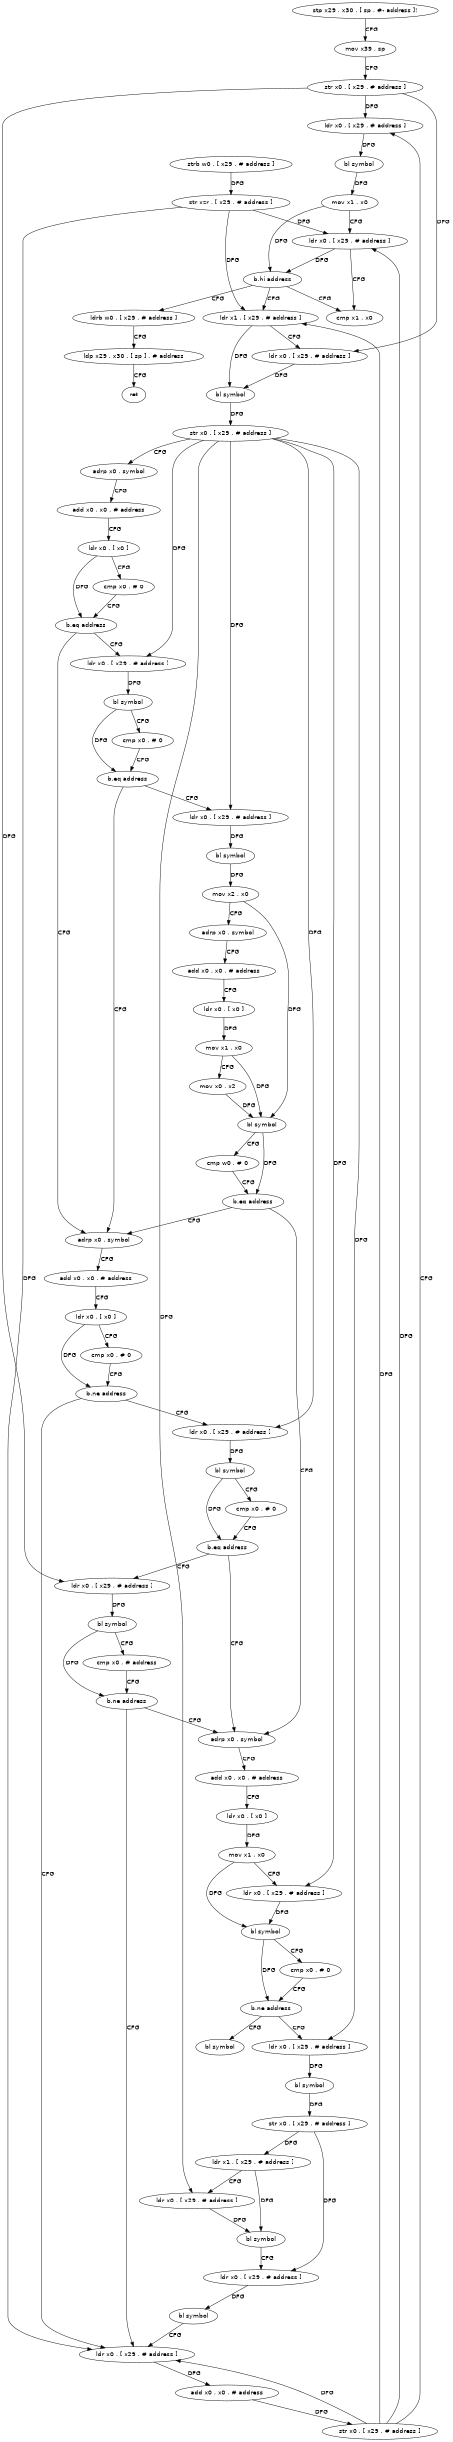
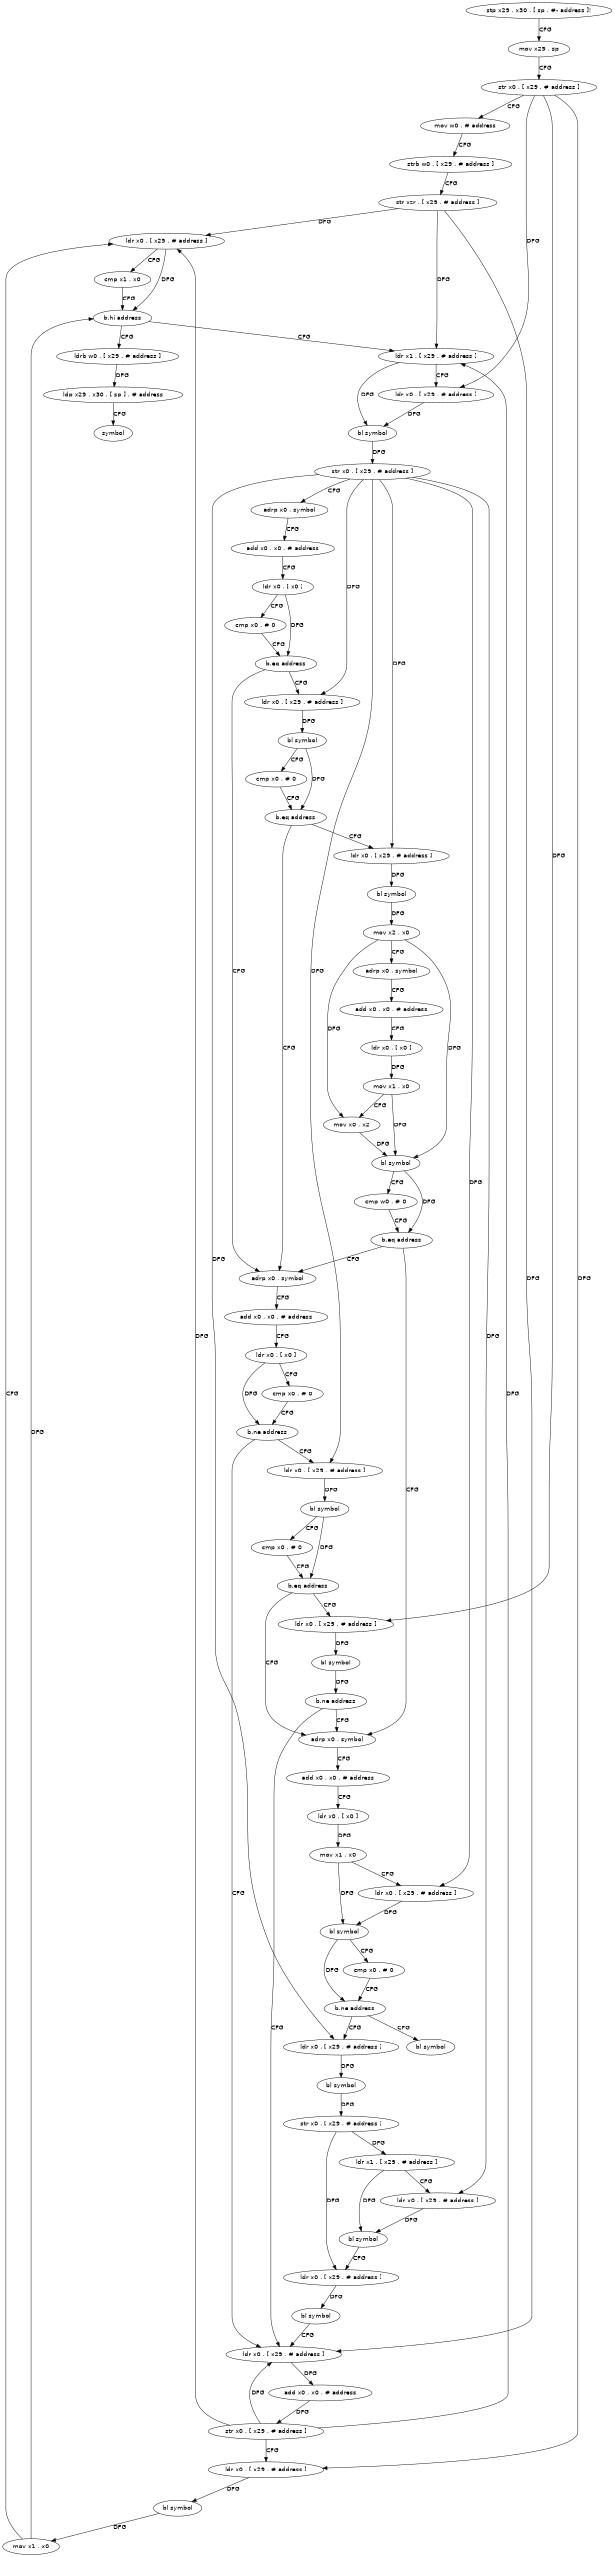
(365, 49) -> (539, 49)
none -> (465, 126)
(238, 184) -> (451, 184)
(312, 298) -> (122, 297)
(140, 337) -> (122, 376)
(134, 395) -> (113, 433)
none -> (328, 1019)
(127, 1663) -> none
